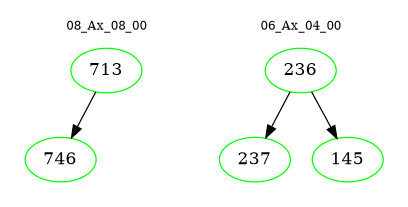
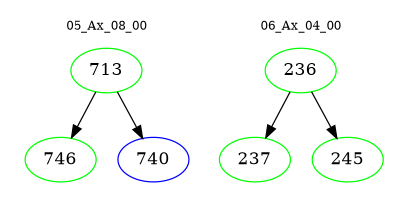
(107, 27) -> (107, 27)
none -> (153, 160)
(348, 160) -> (348, 160)
